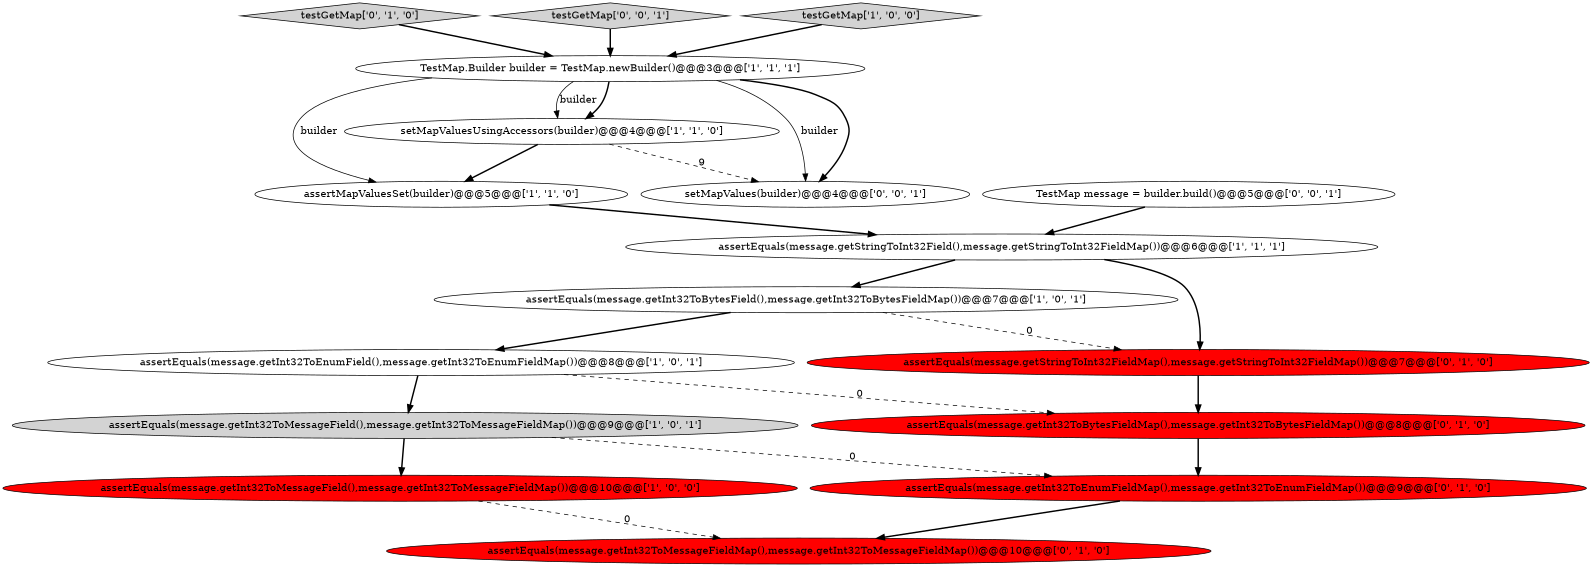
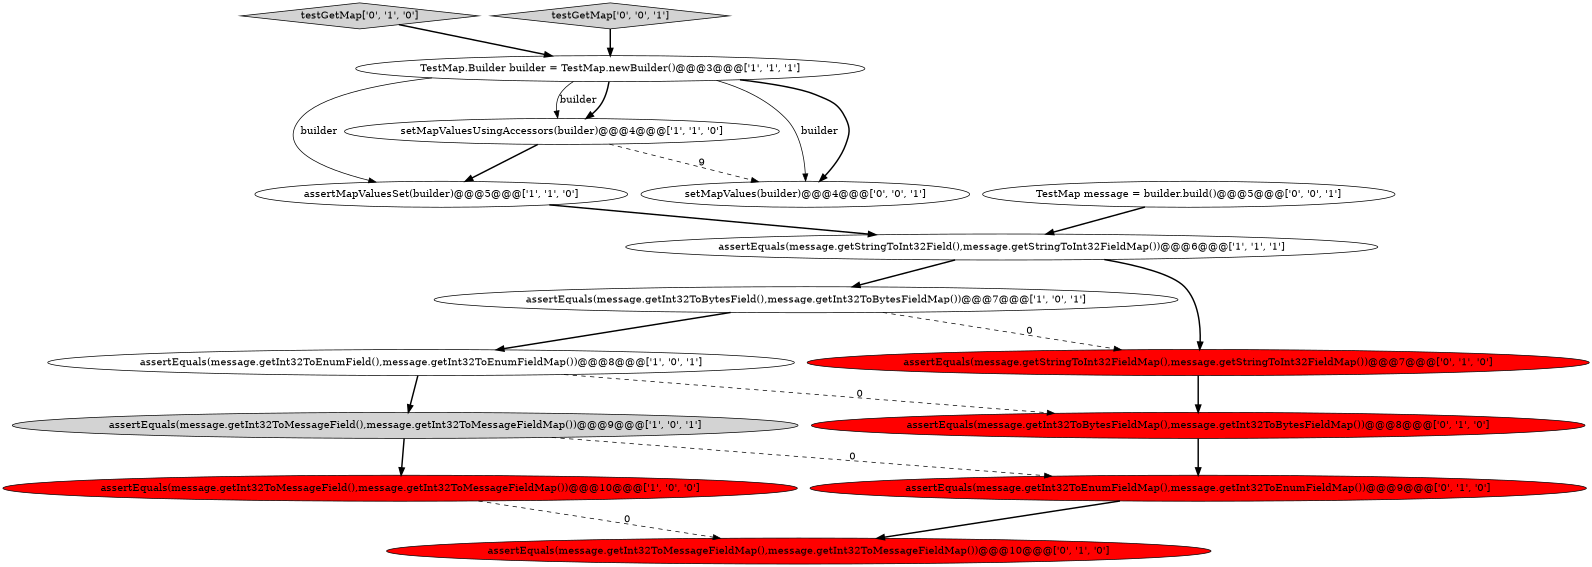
(861, 16) -> none
